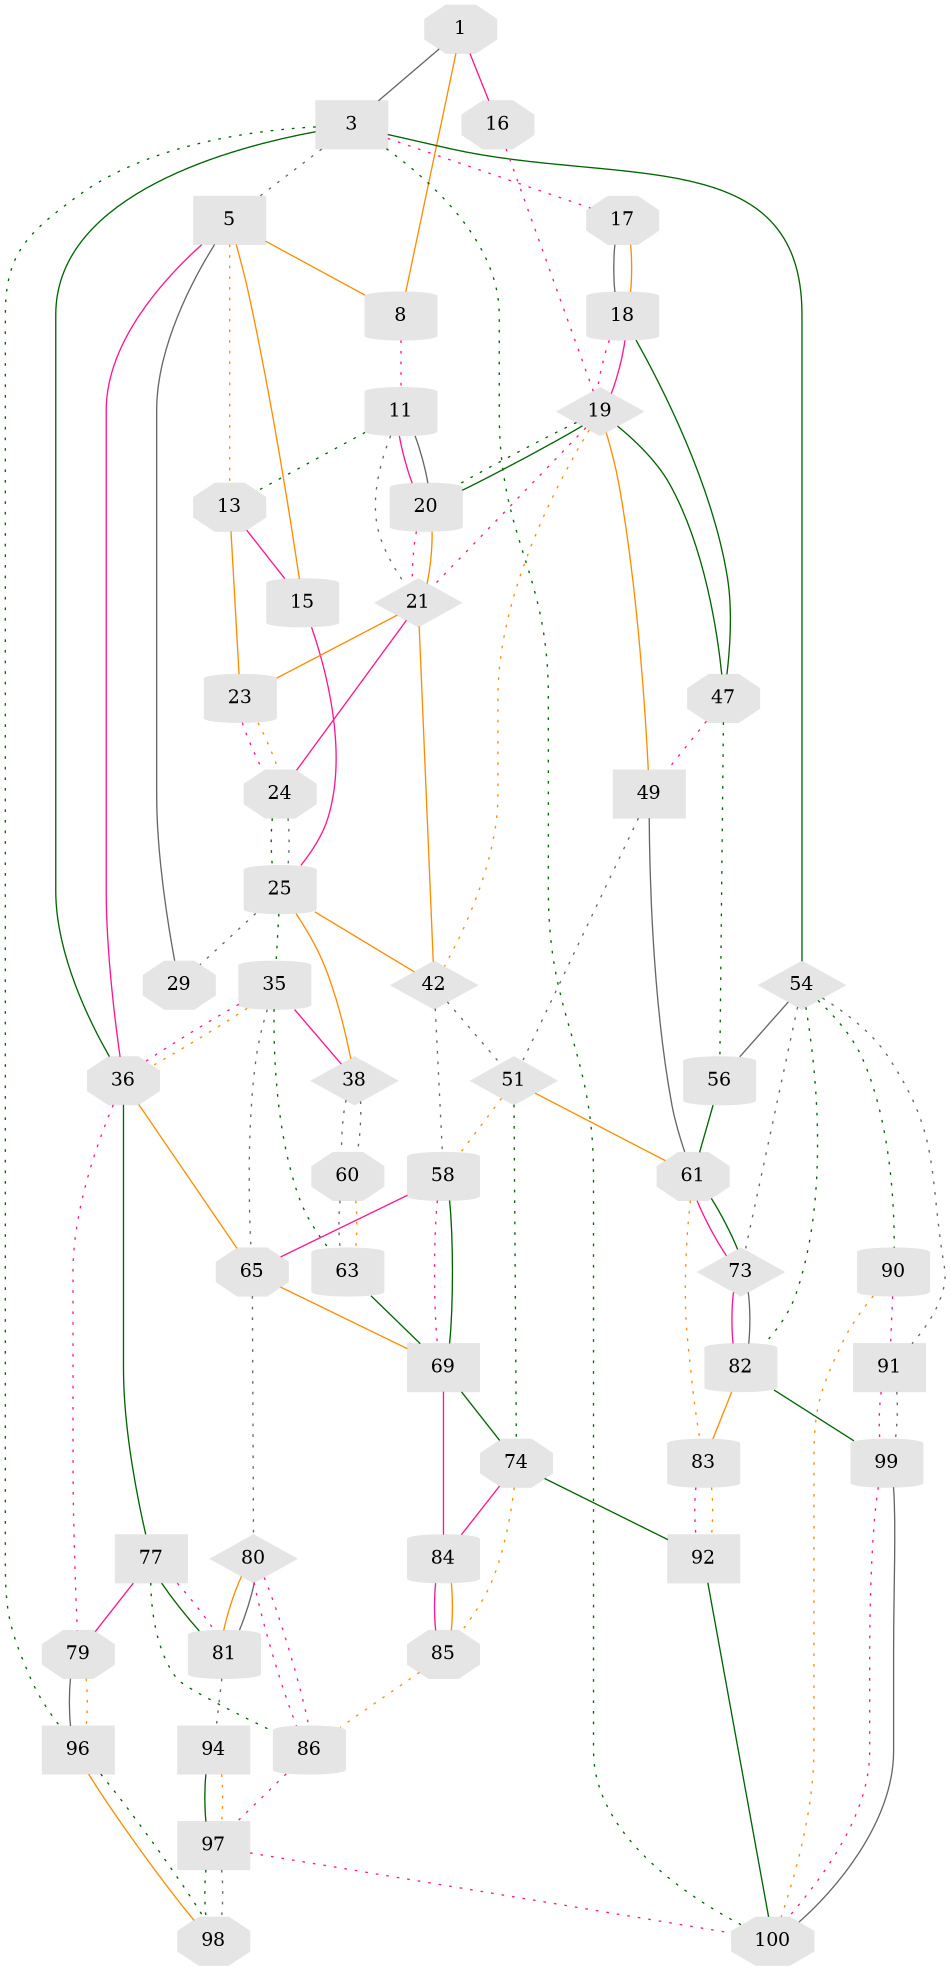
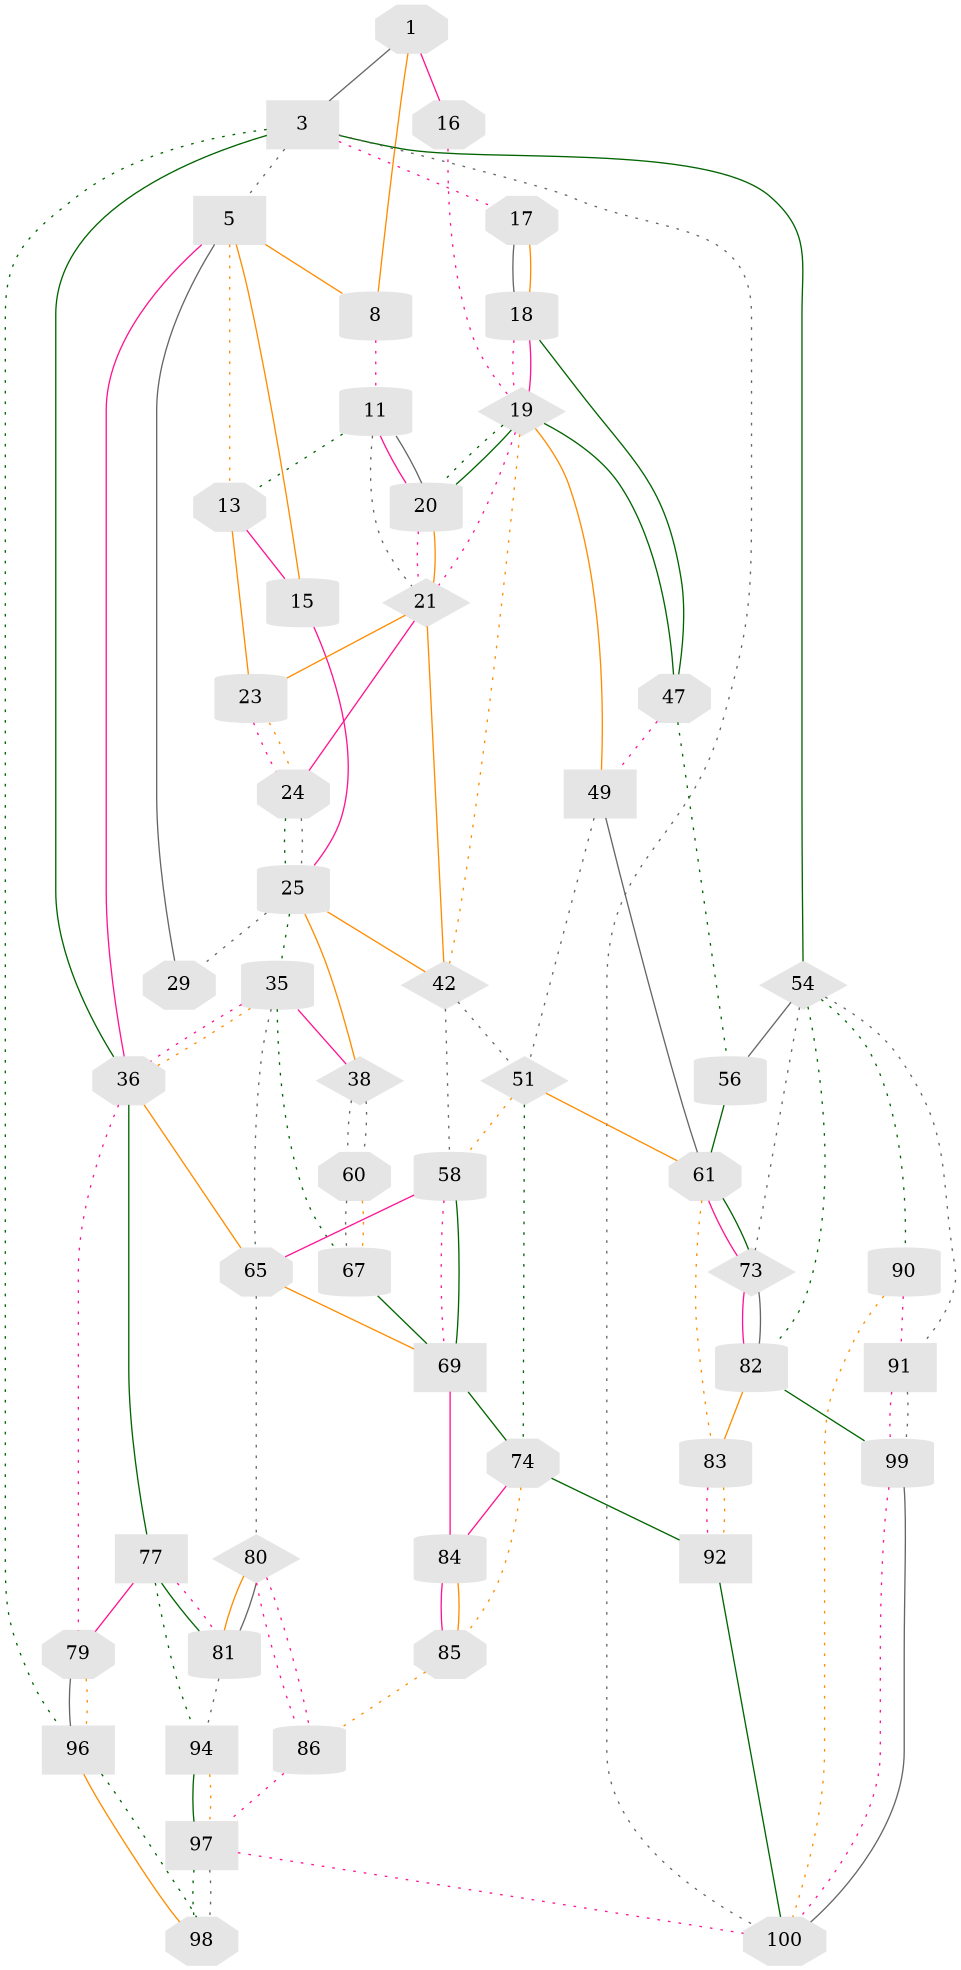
(574, 1046) -> (650, 853)
(348, 1272) -> (355, 1272)
(180, 1682) -> (171, 1655)
